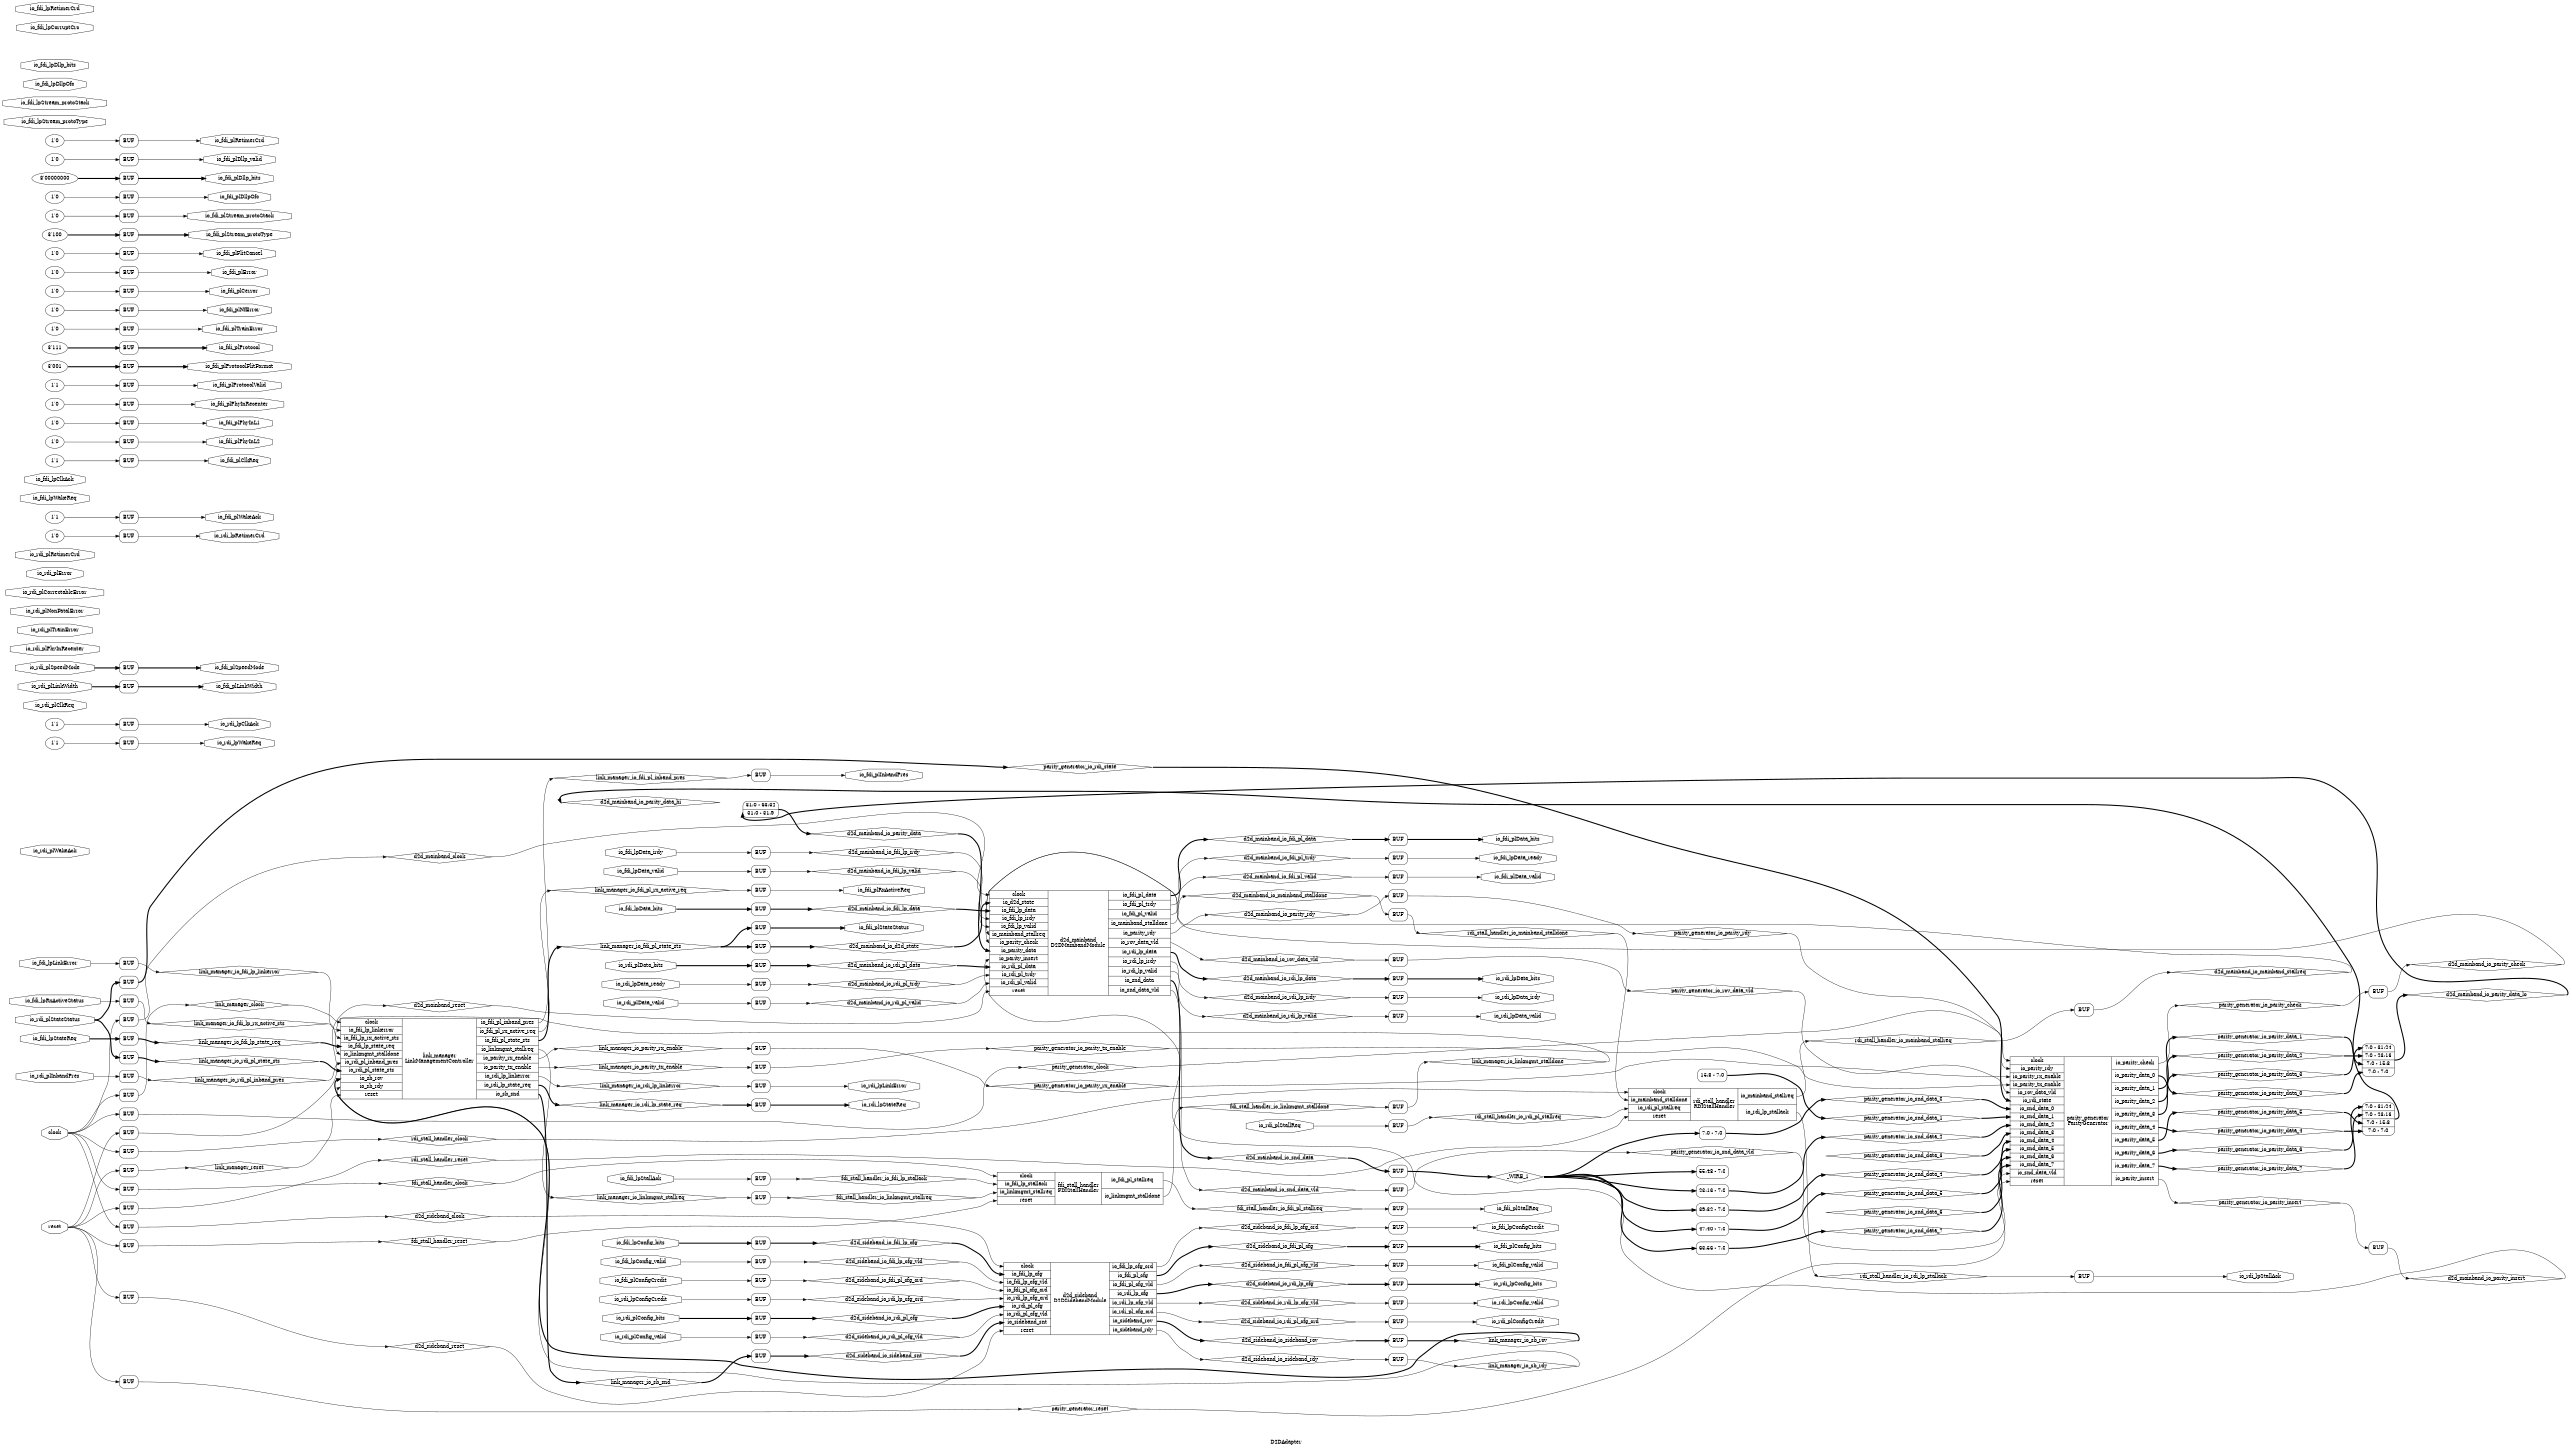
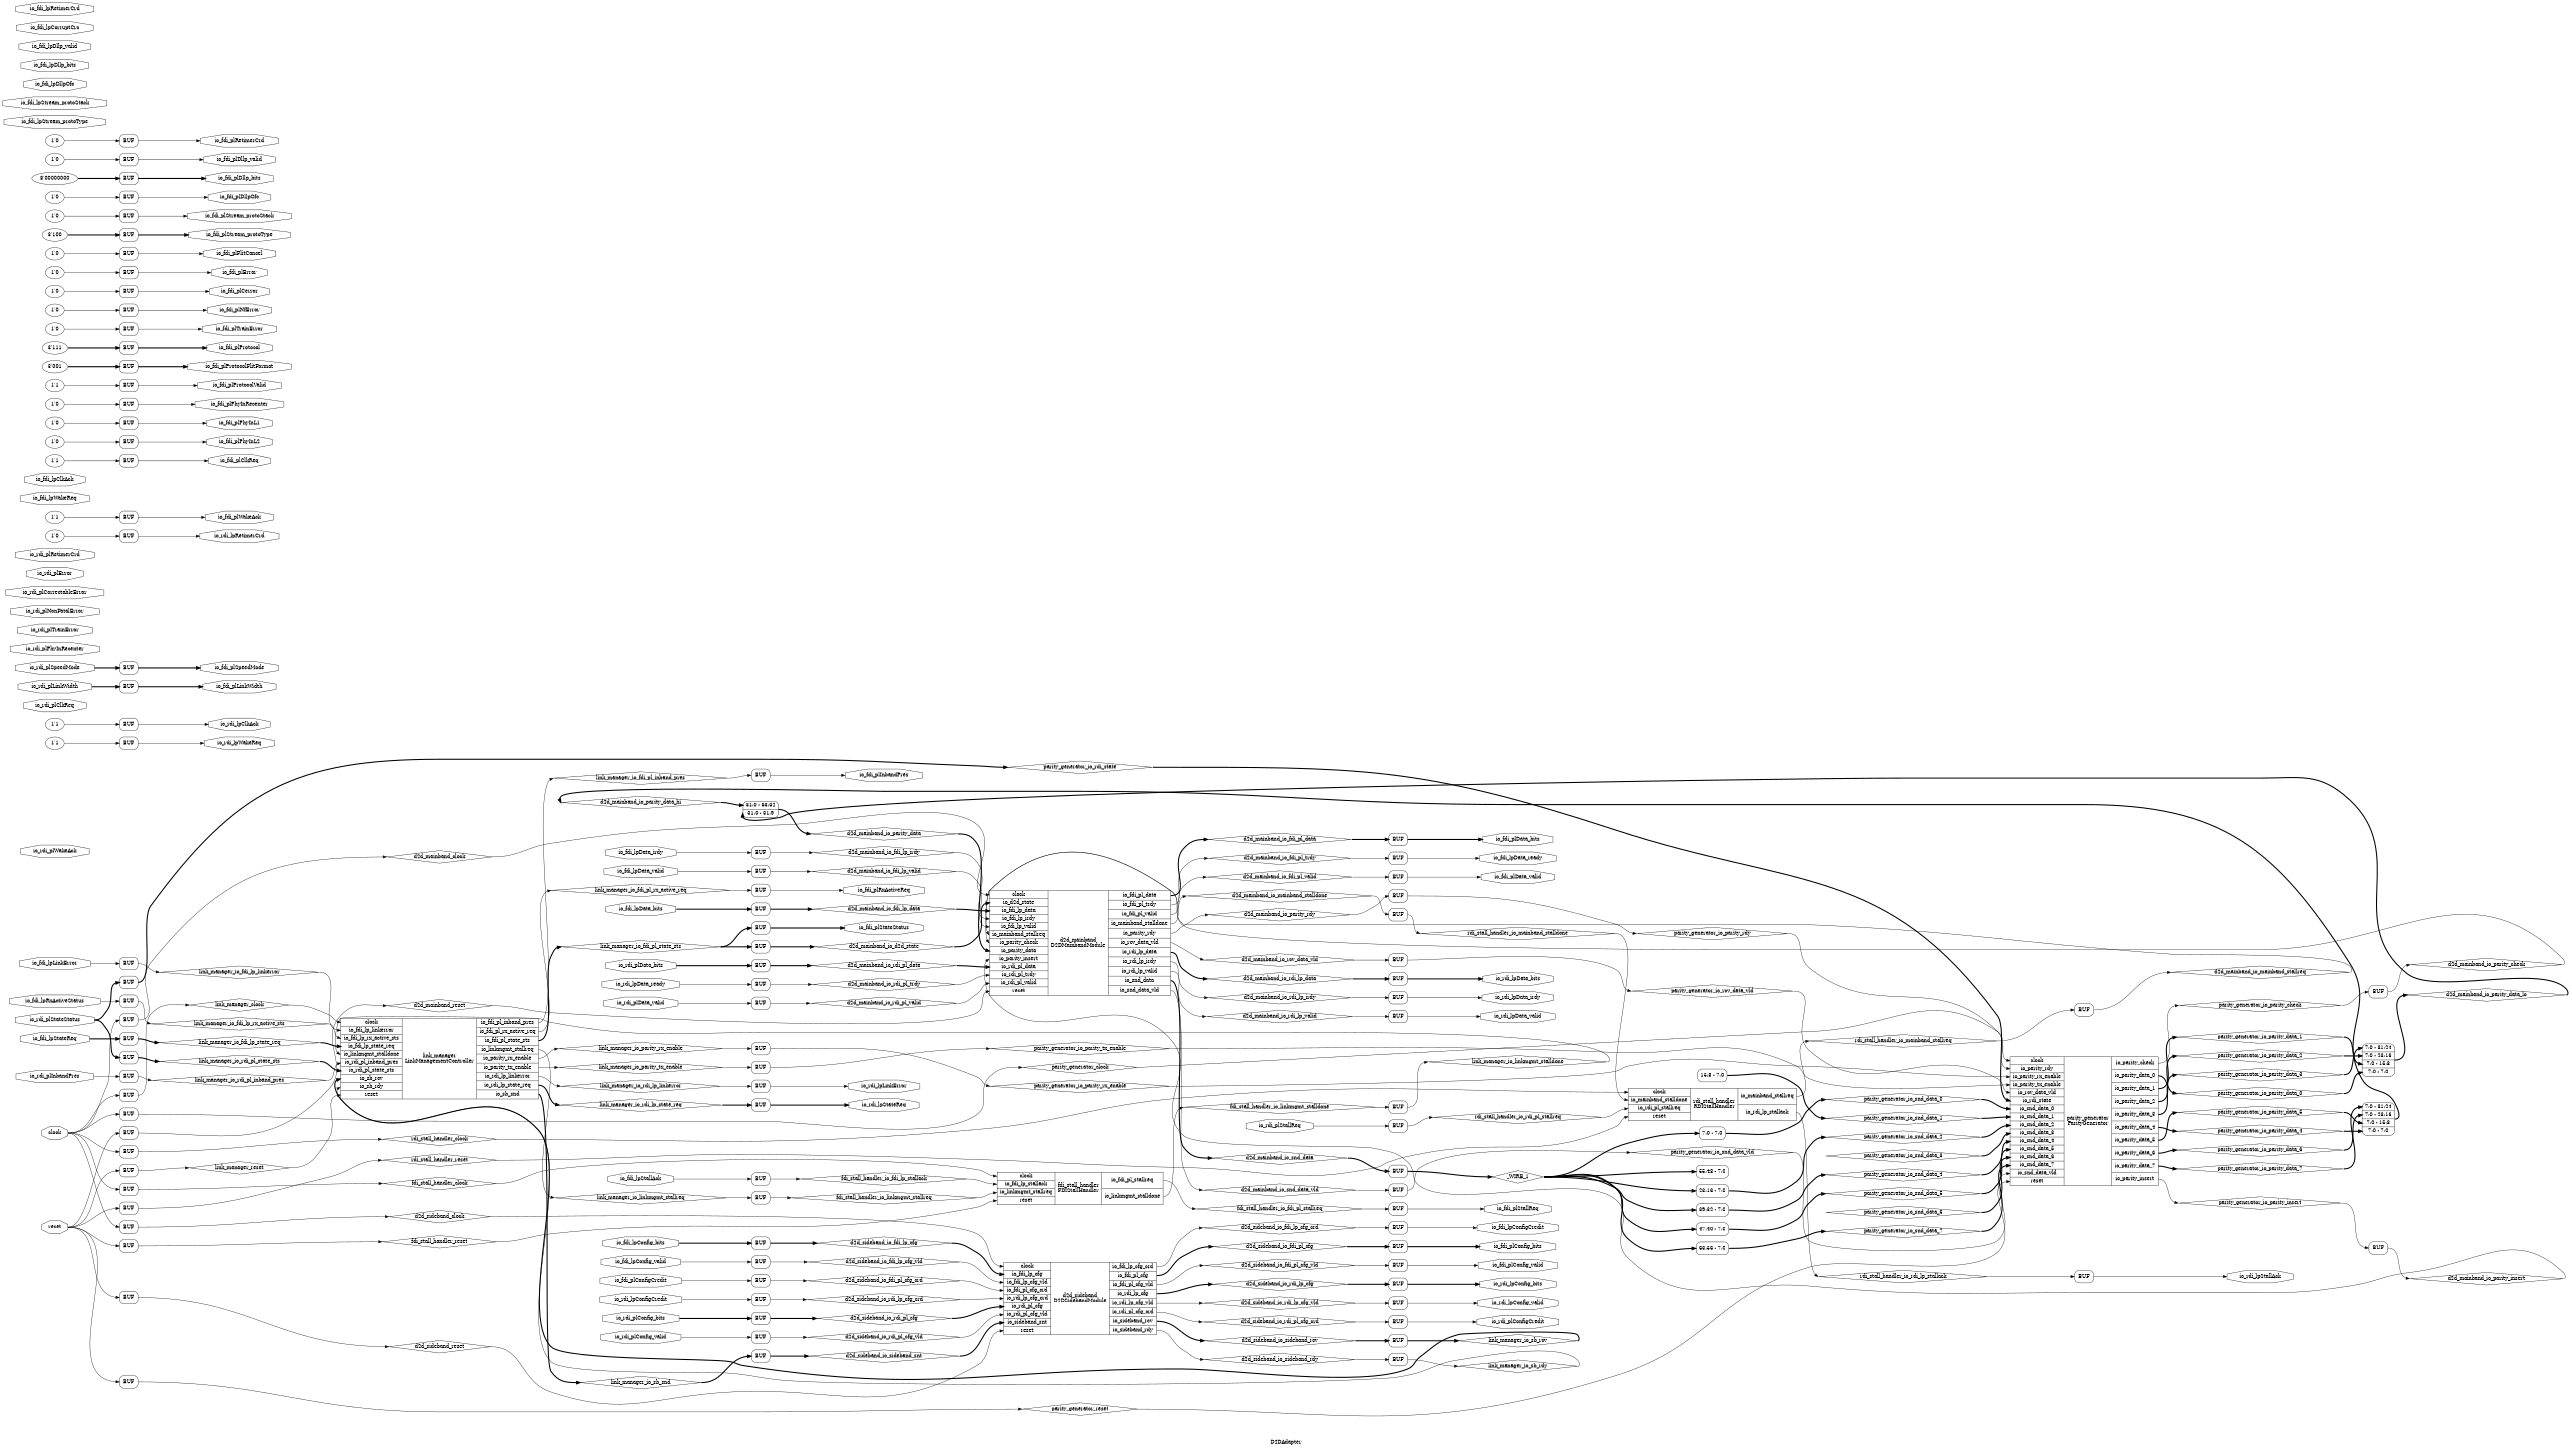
none -> (55, 47)
none -> (730, 804)
